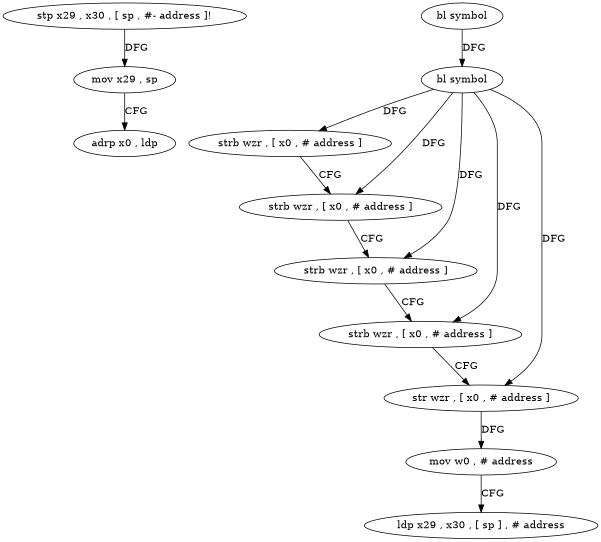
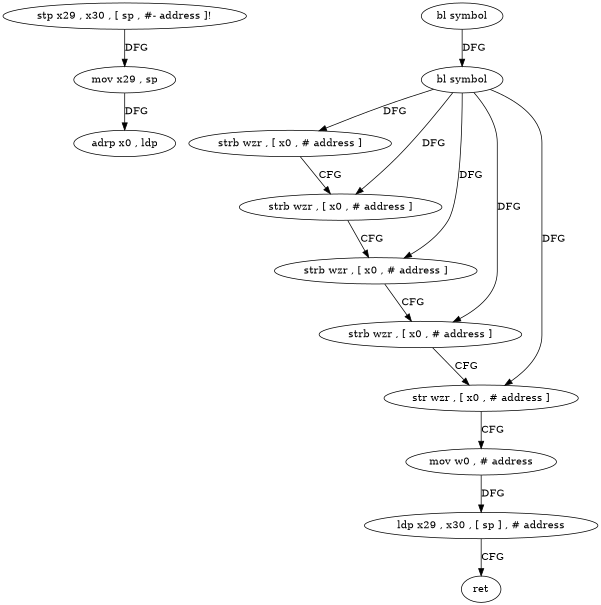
(136, 112) -> (137, 112)
(493, 430) -> (493, 430)
(493, 494) -> (493, 494)
none -> (481, 589)
